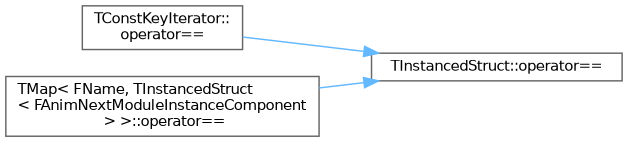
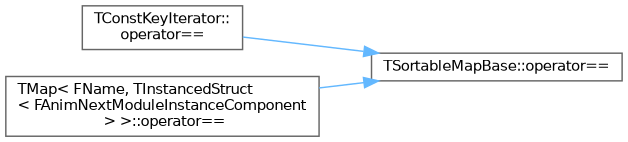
(497, 67) -> (497, 67)
